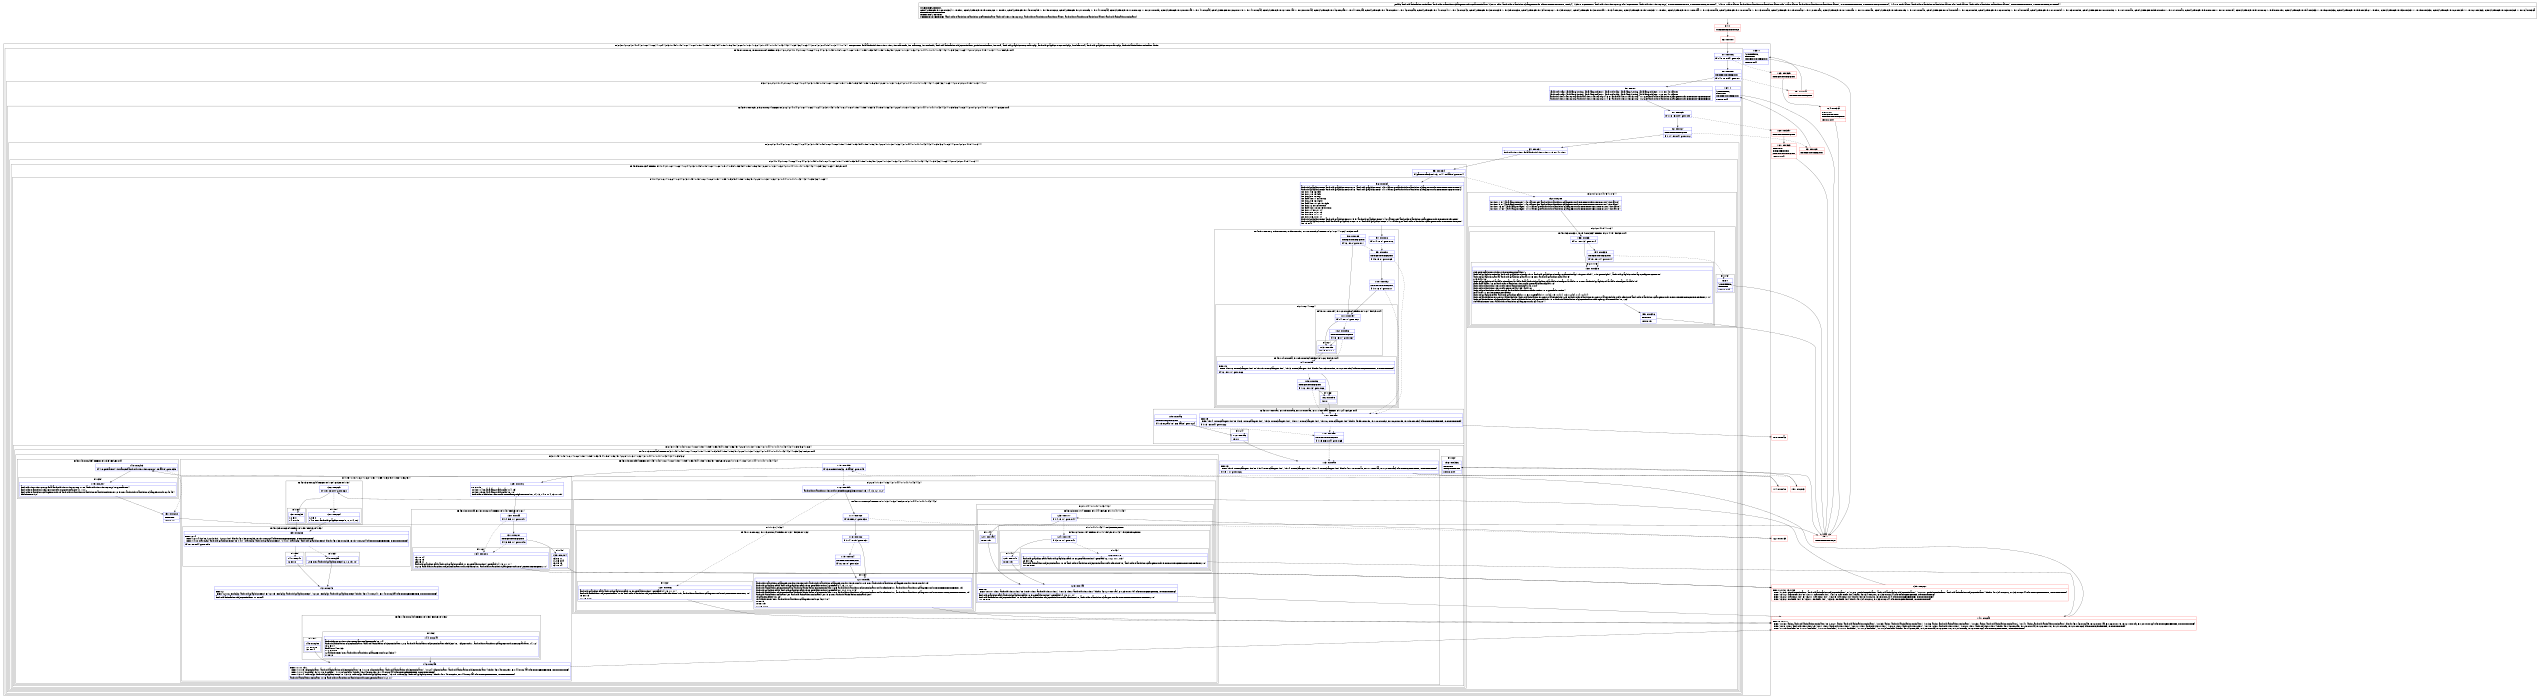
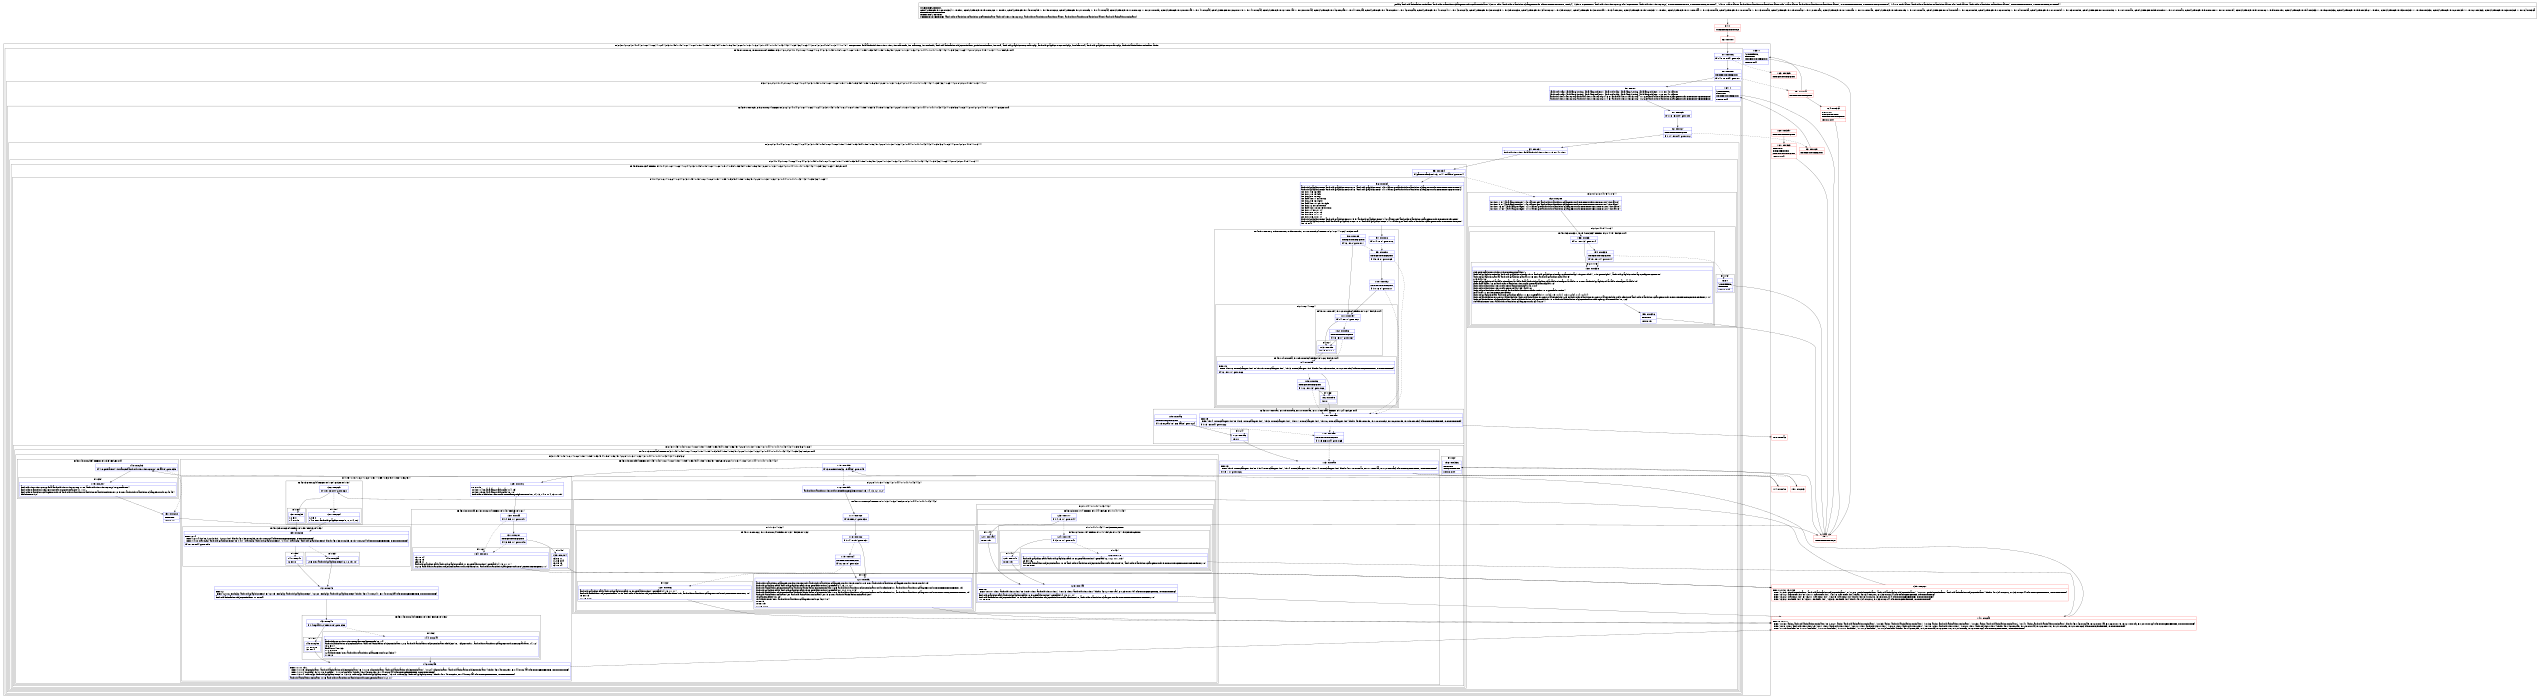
(1791, 103) -> (1813, 102)
(1731, 123) -> none
(1318, 475) -> (1318, 475)
(758, 539) -> (744, 574)
(1779, 539) -> none
none -> (326, 623)
